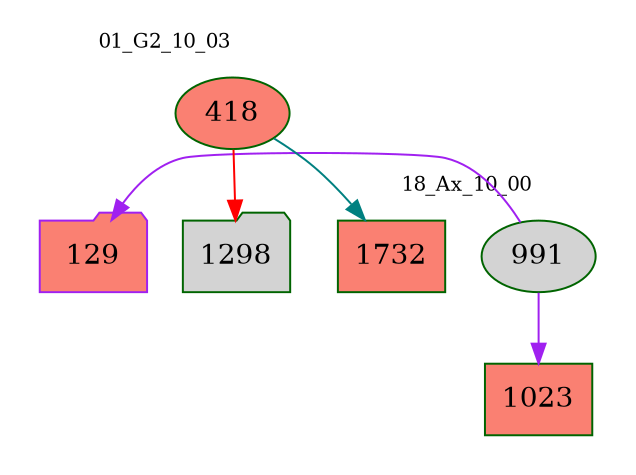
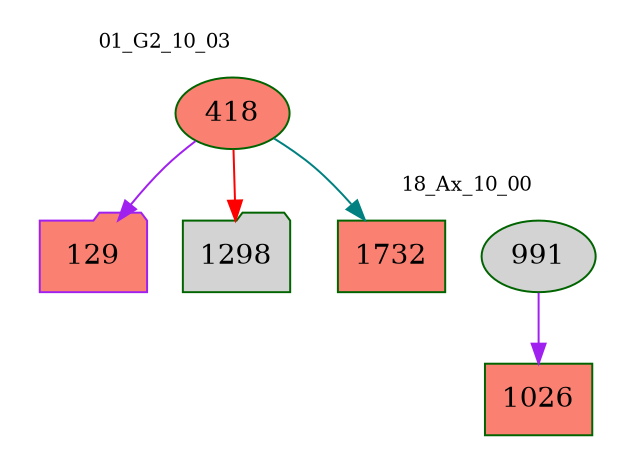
(326, 153) -> (161, 171)
(539, 399) -> (539, 399)
